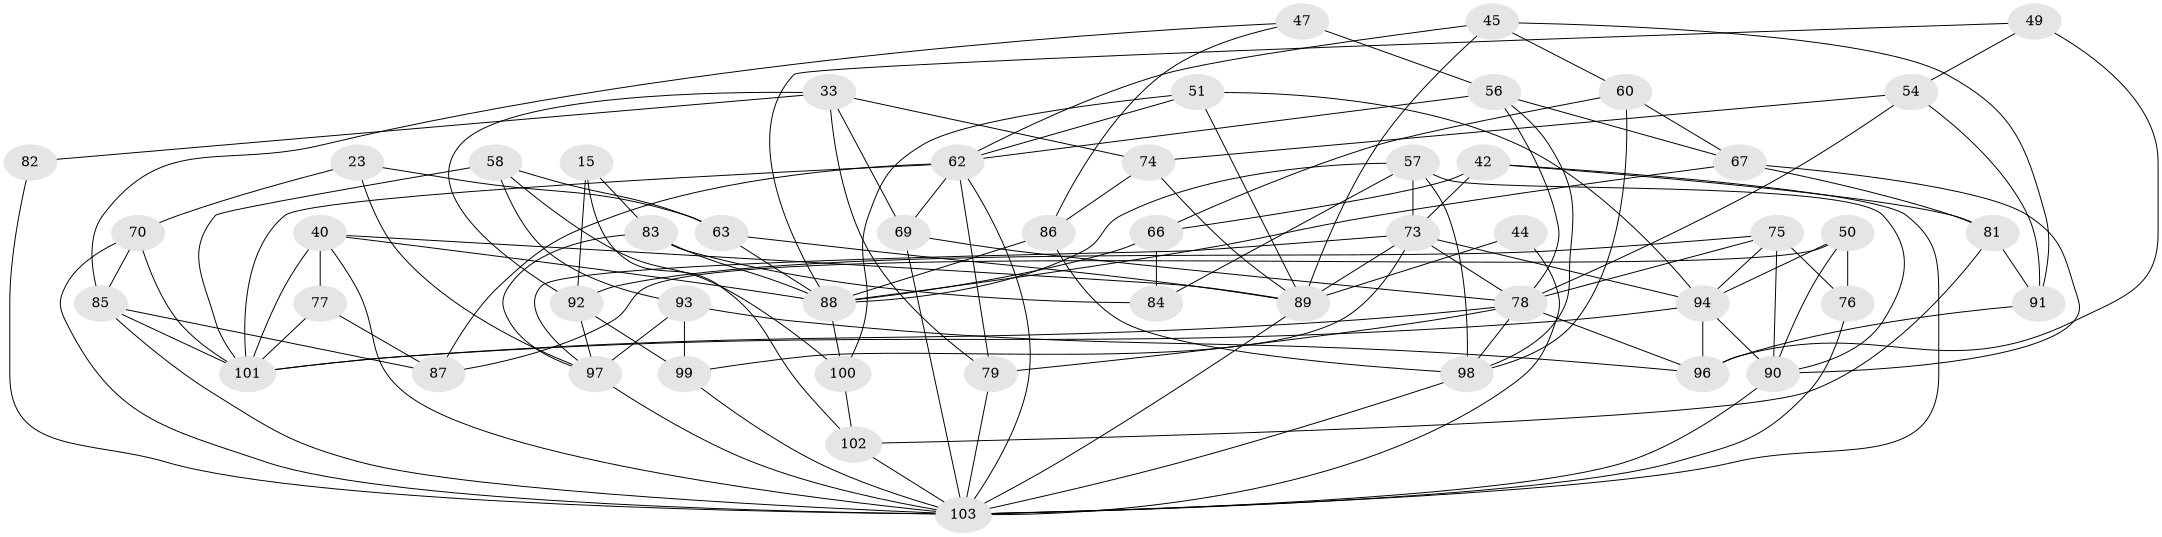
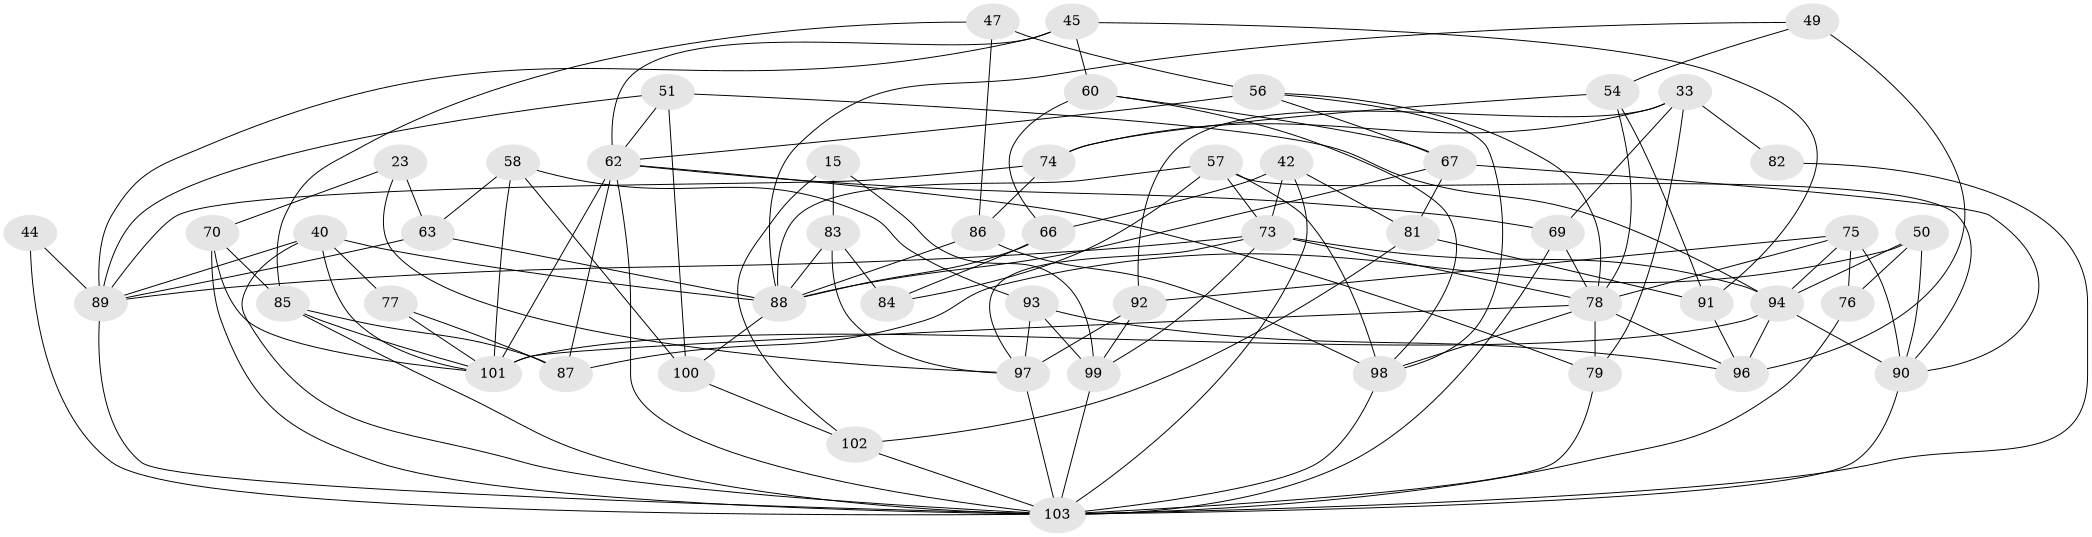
(583, 220) -> (947, 252)
